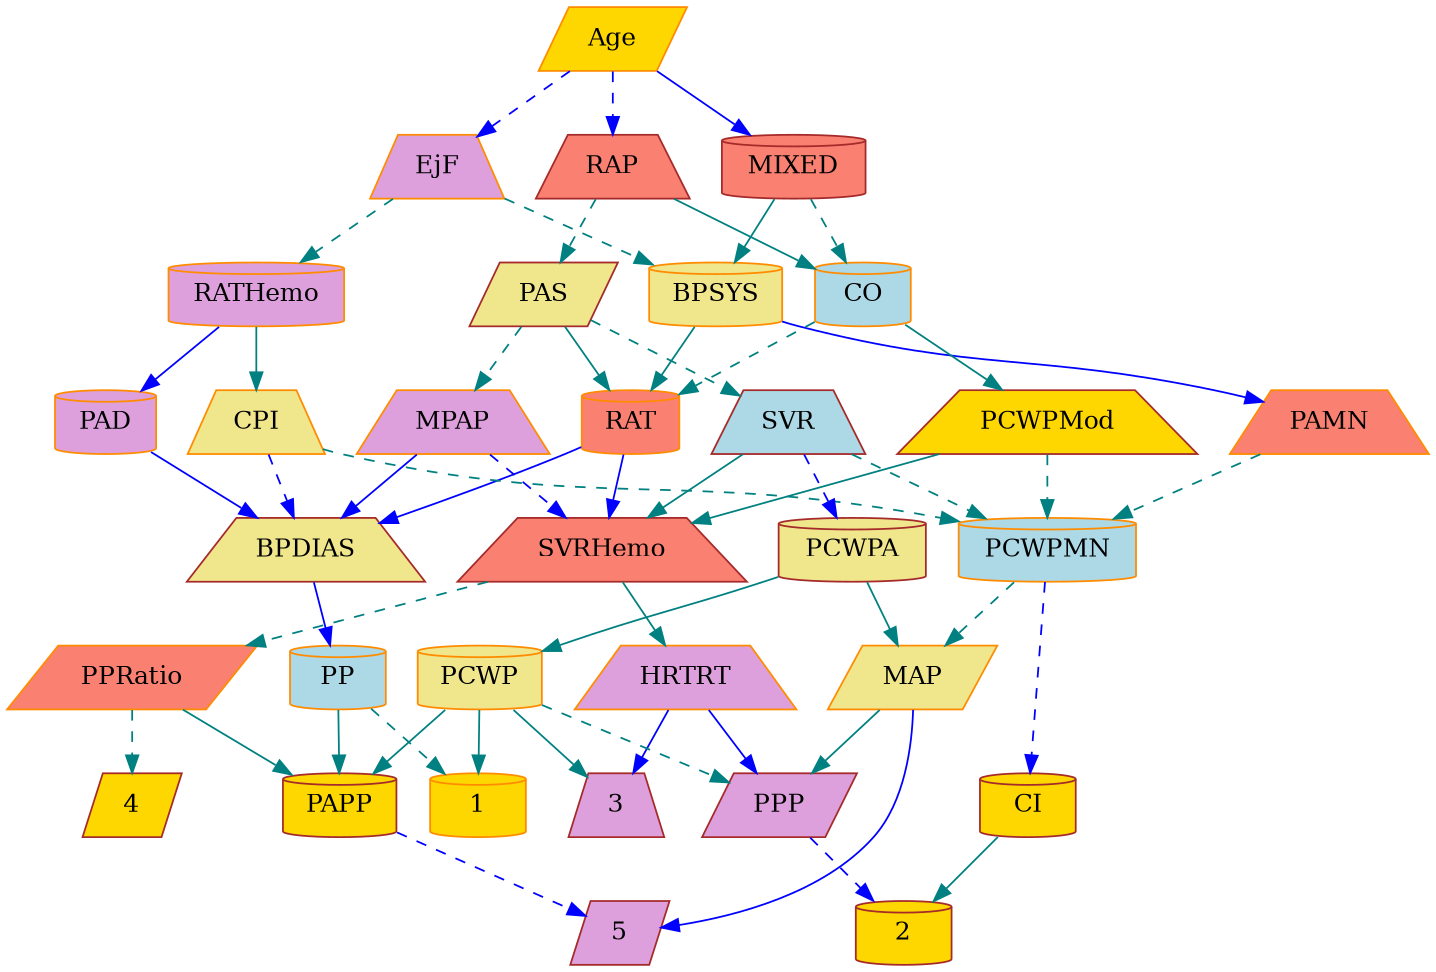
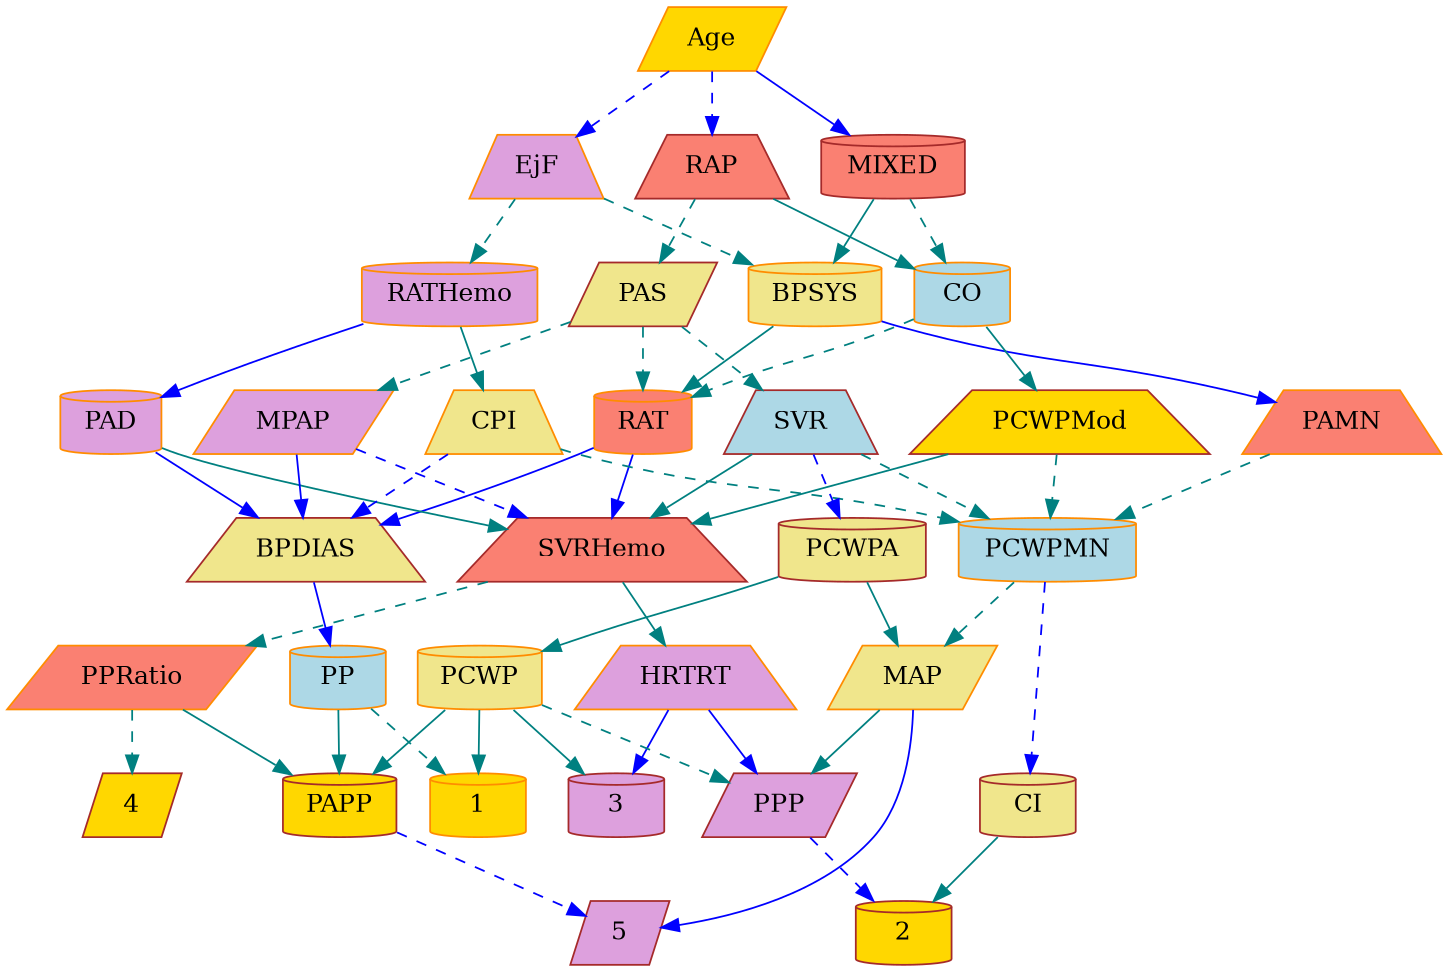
(582, 351) -> (643, 350)
(453, 422) -> (294, 422)
none -> (324, 491)
(616, 805) -> (616, 805)
(1028, 805) -> (1028, 805)
